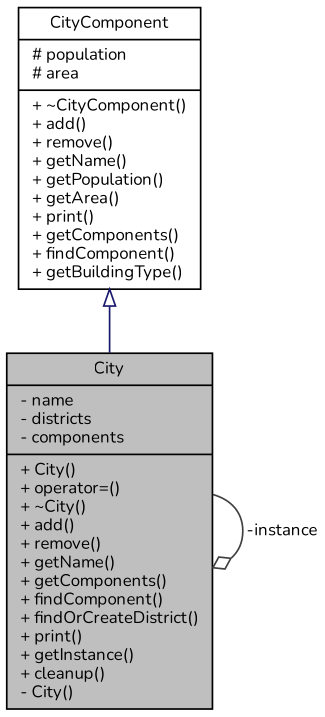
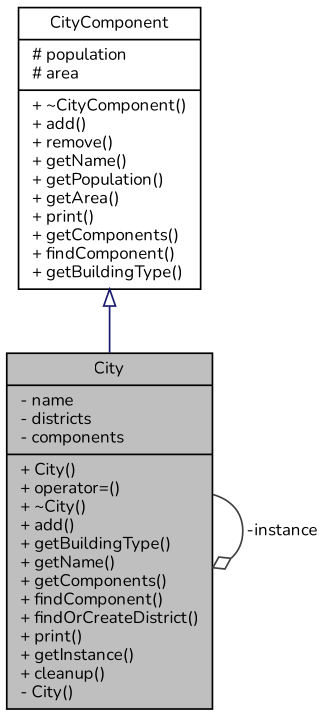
(62, 544) -> (96, 544)
